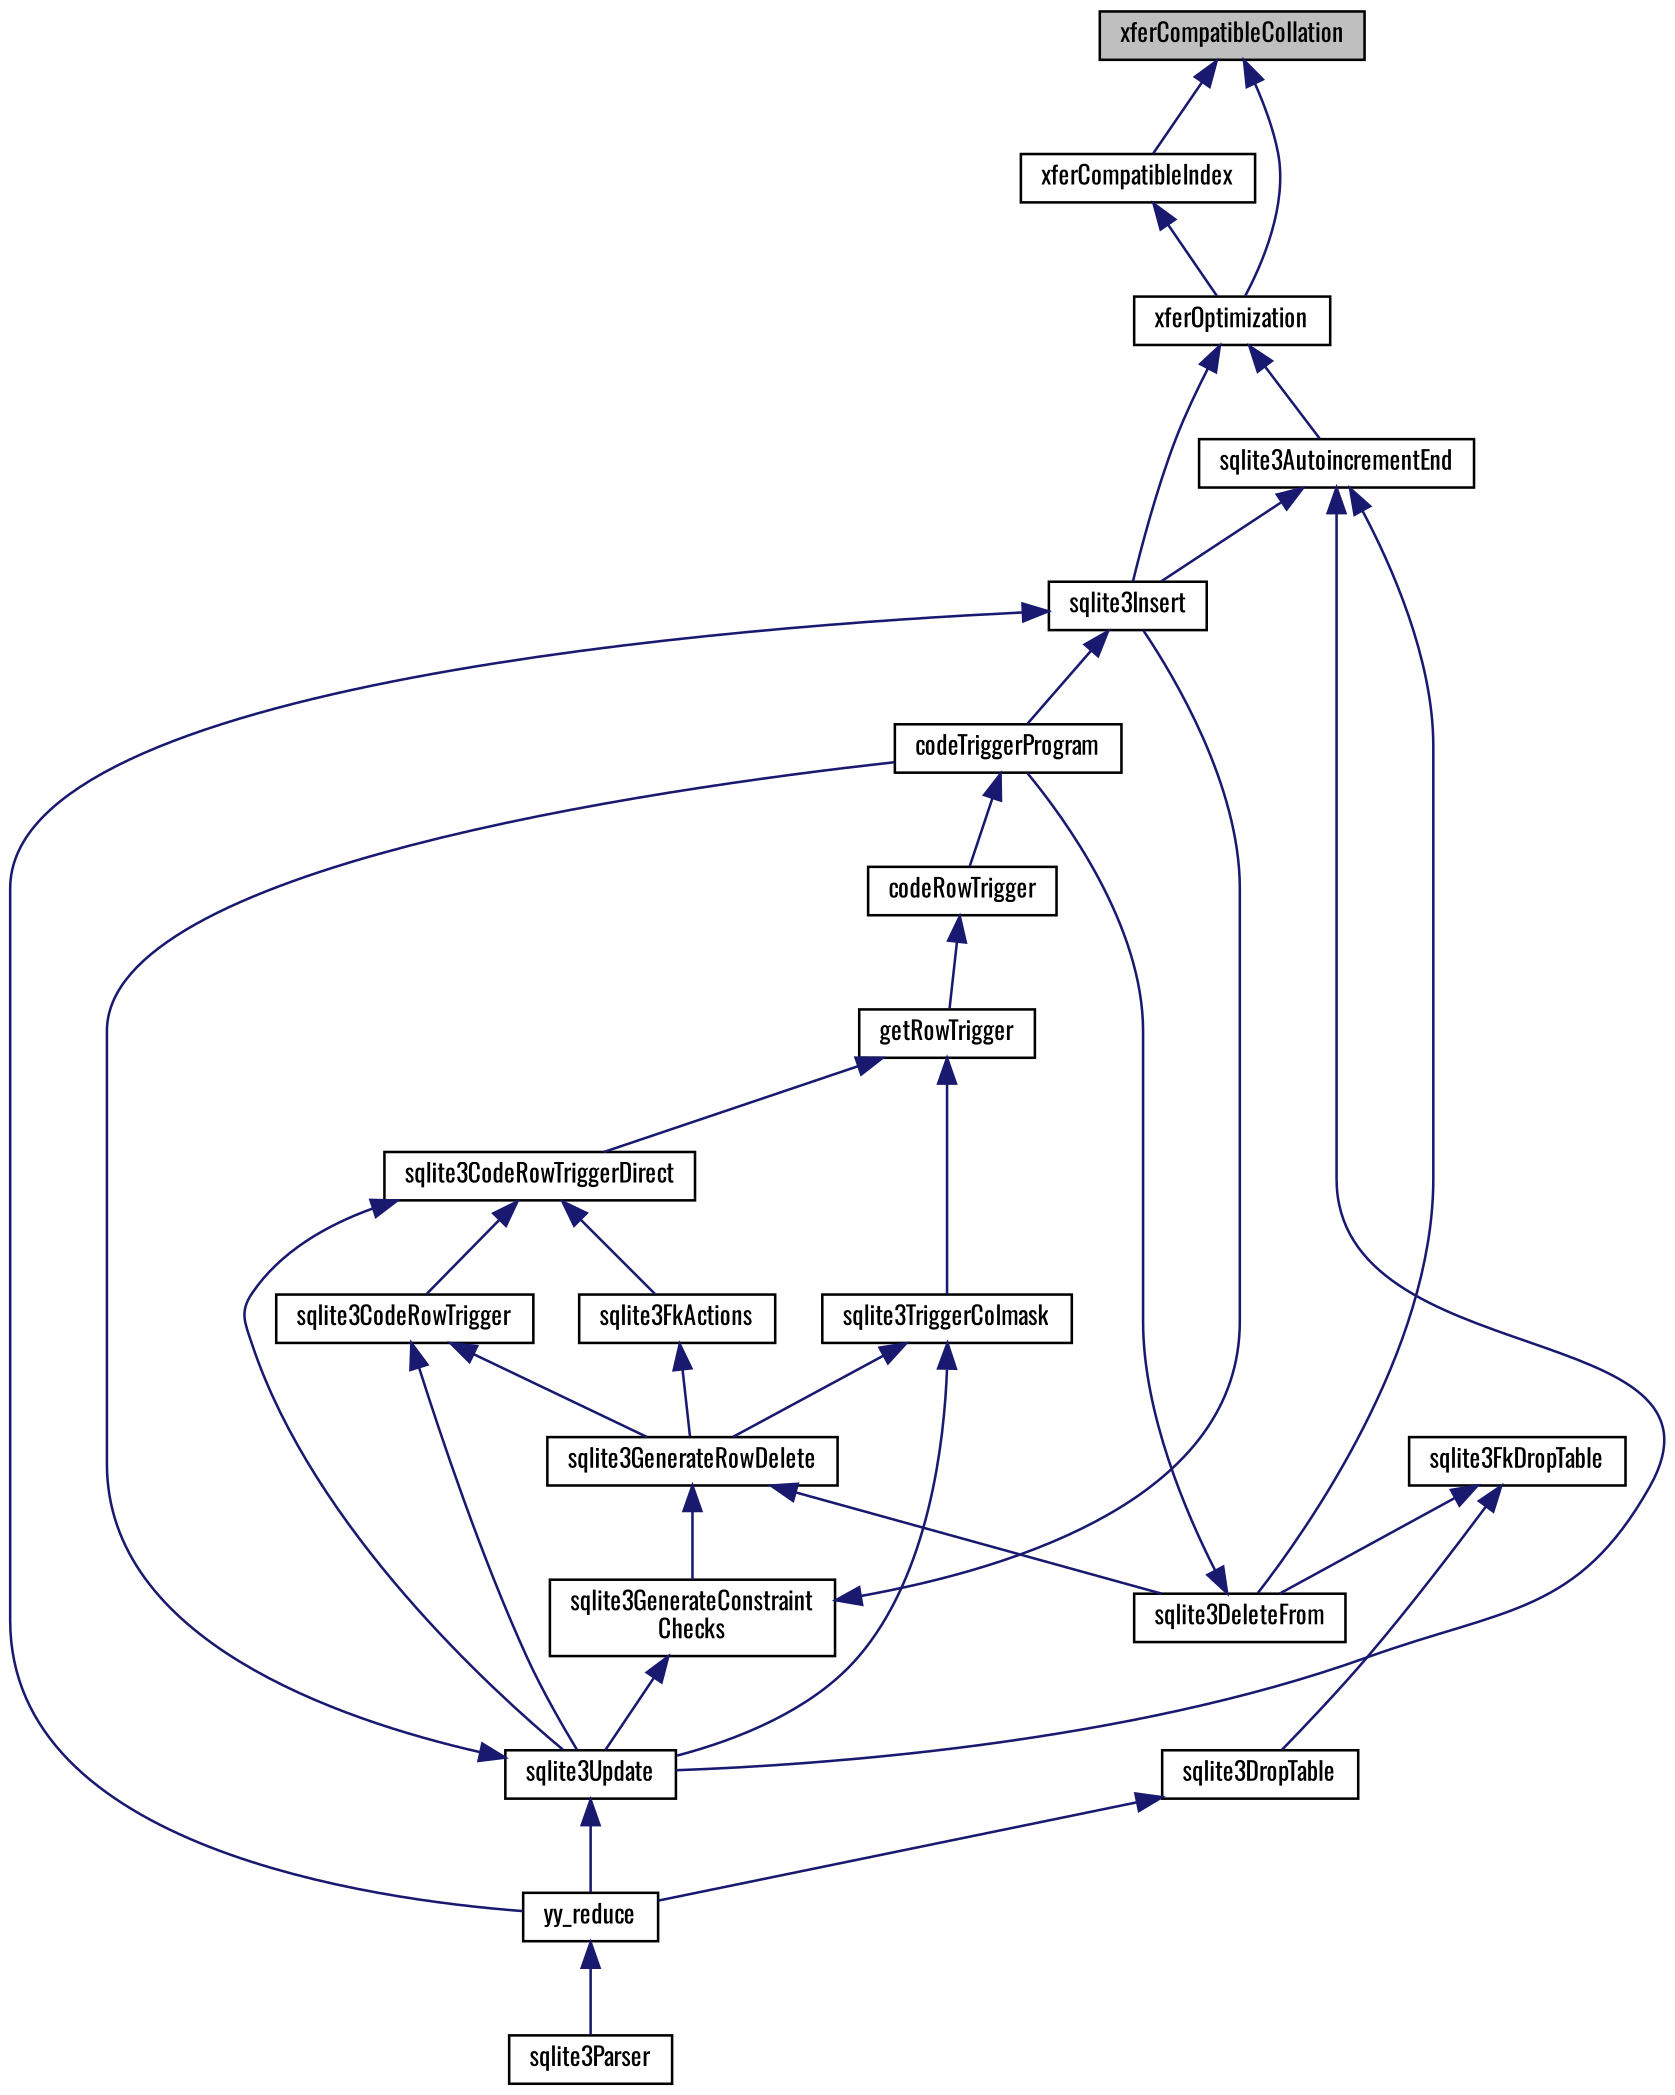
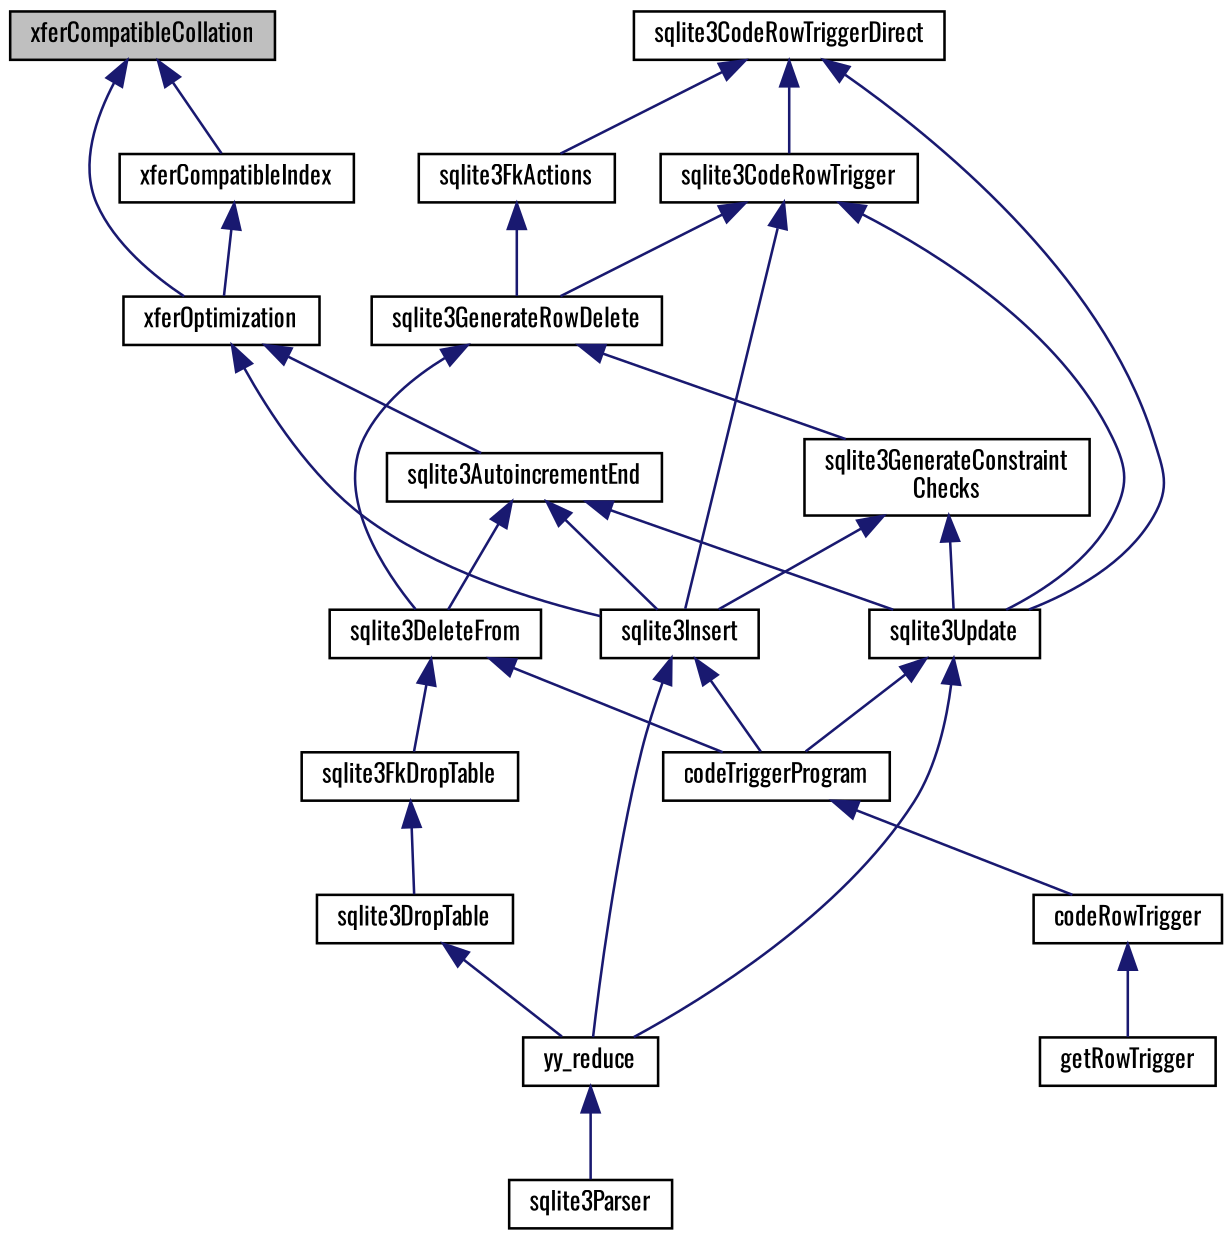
none -> (731, 419)
(731, 1109) -> none
(947, 1319) -> none
(1367, 1546) -> (420, 718)
